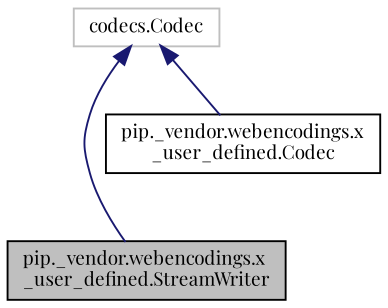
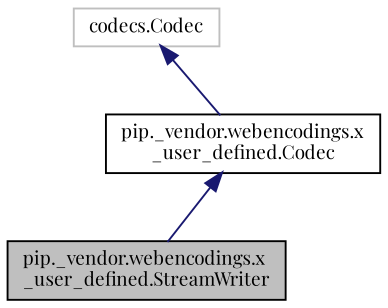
(85, 152) -> (189, 215)
